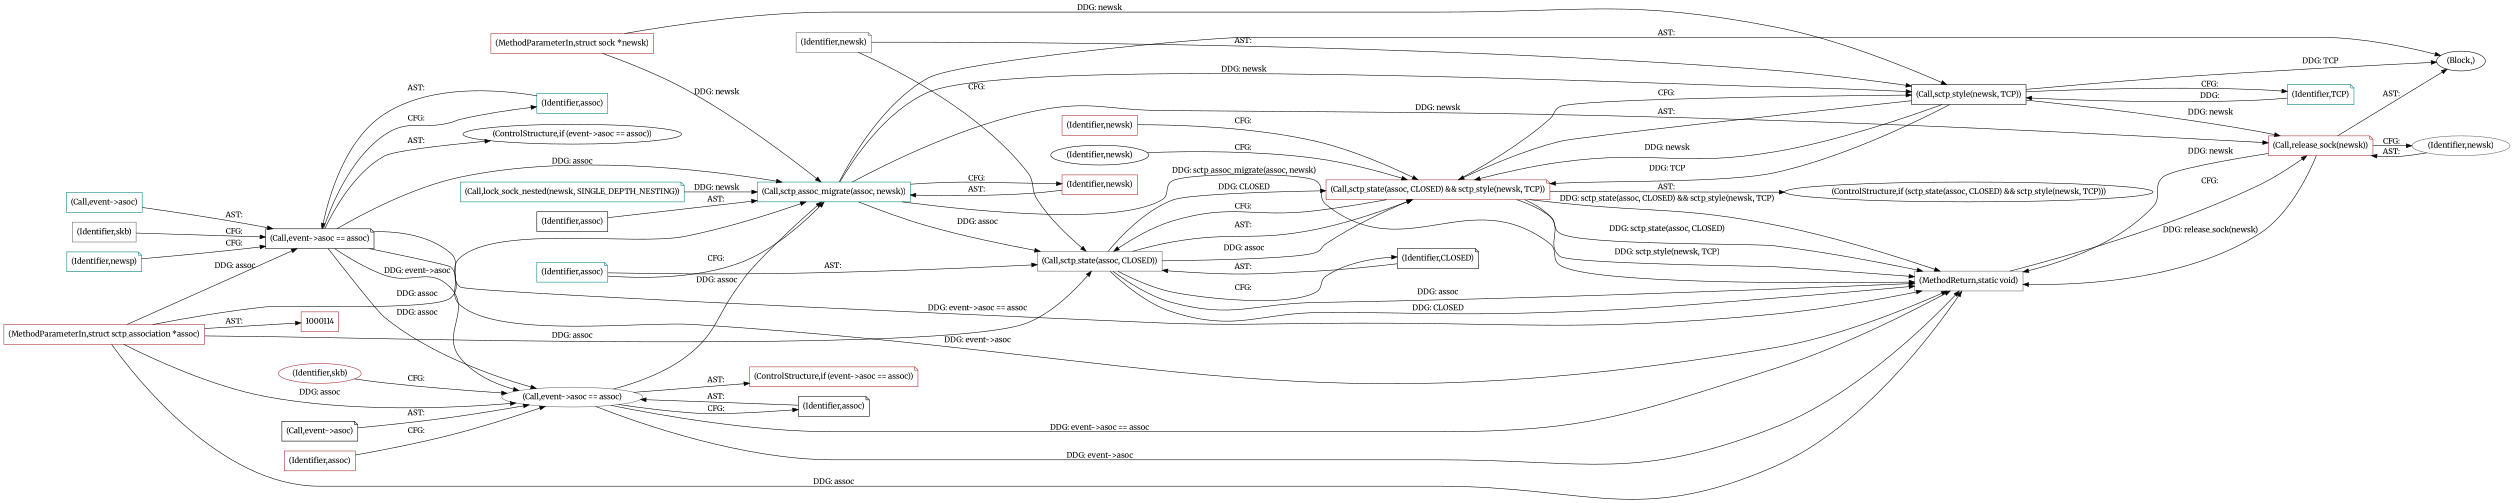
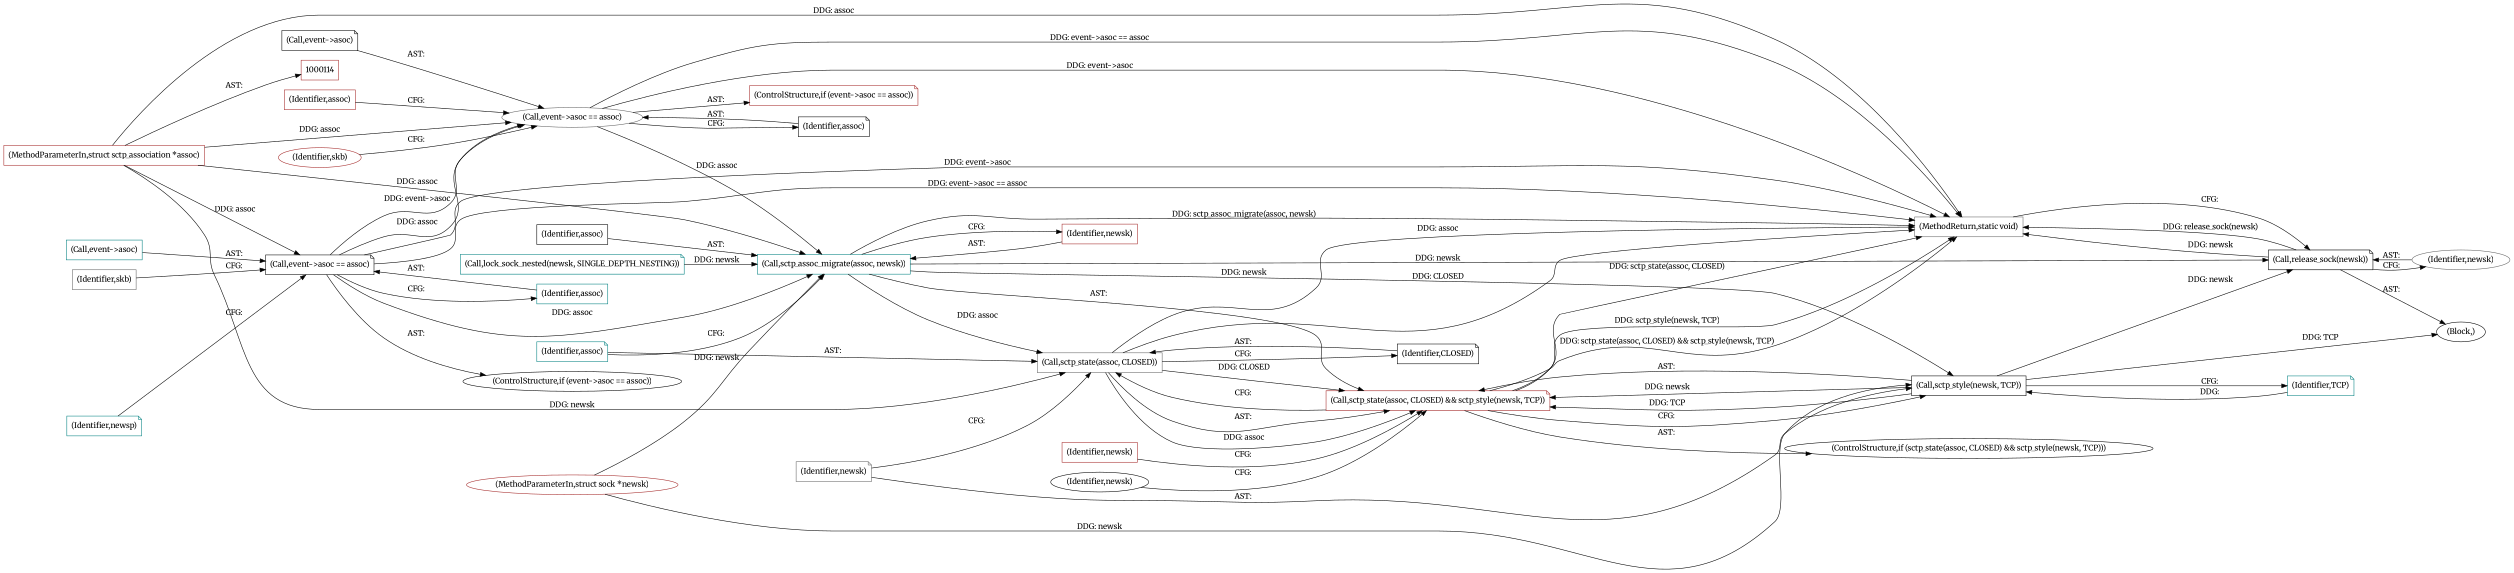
(1611, 37) -> (1130, 305)
(572, 43) -> (572, 485)
(2321, 146) -> (2321, 260)
(572, 336) -> (572, 405)
